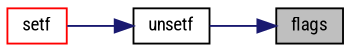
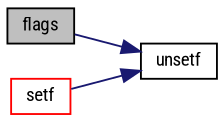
(233, 26) -> (98, 41)
